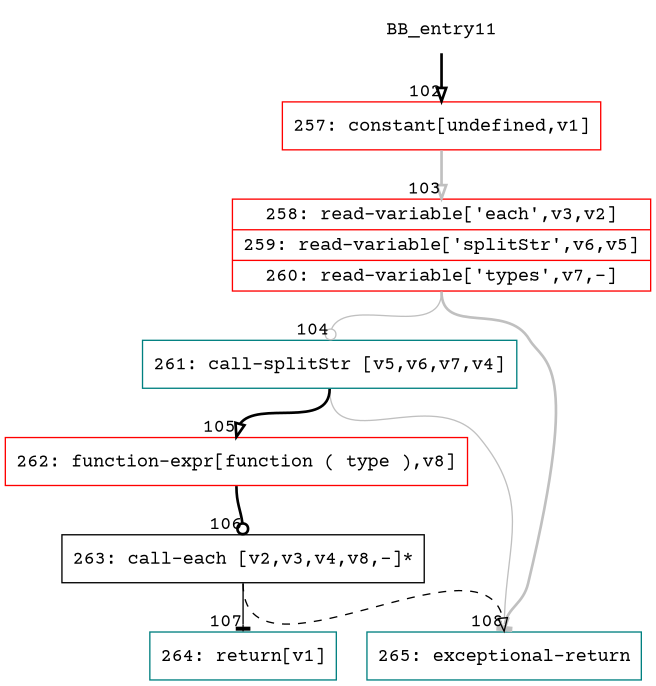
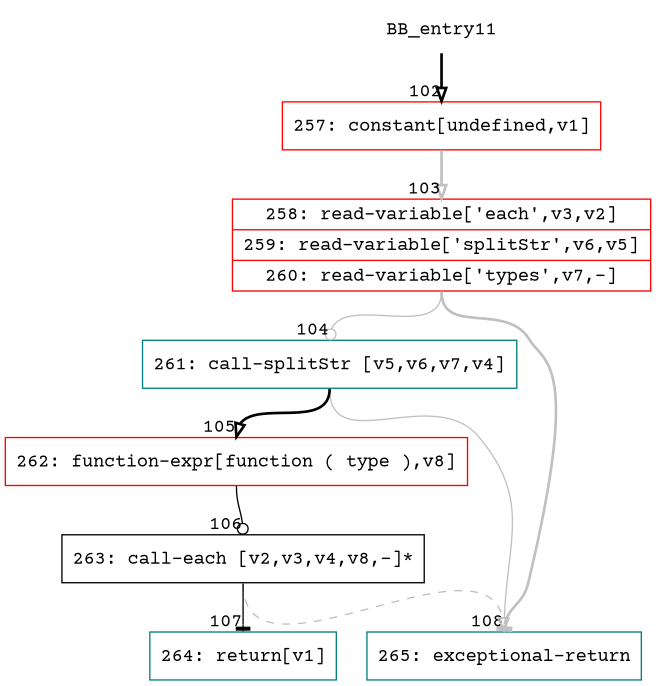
(238, 505) -> (238, 505)
(367, 609) -> (367, 609)
